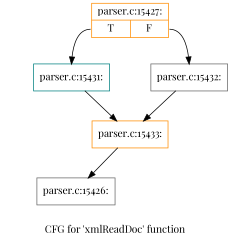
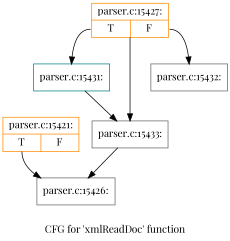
(162, 103) -> (130, 75)
none -> (41, 134)
(130, 134) -> (130, 134)
